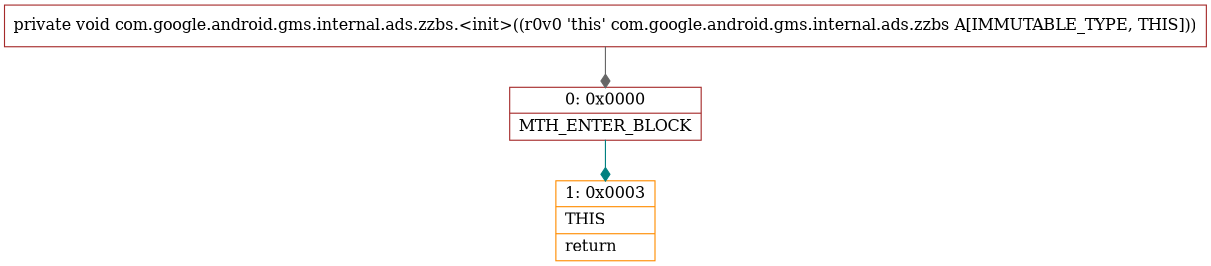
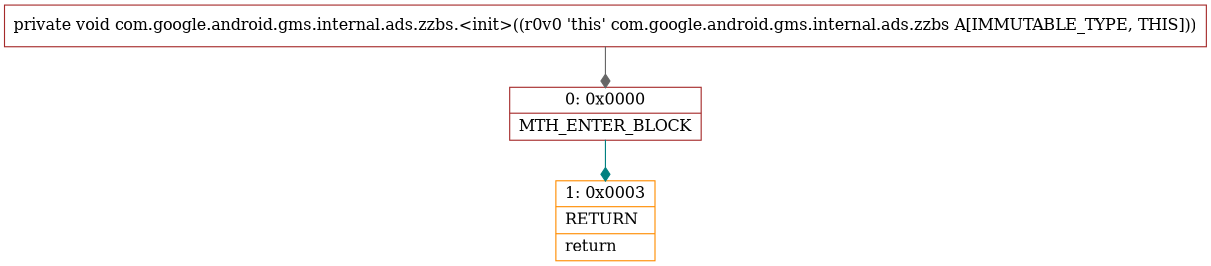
(586, 220) -> (601, 220)
